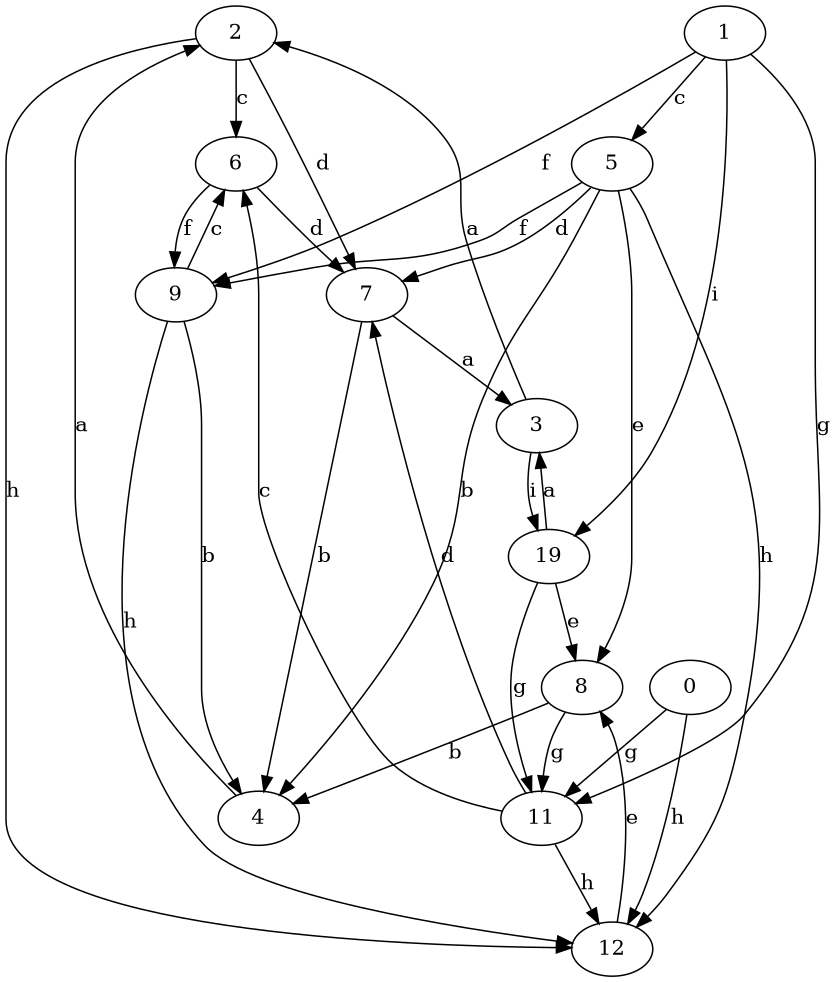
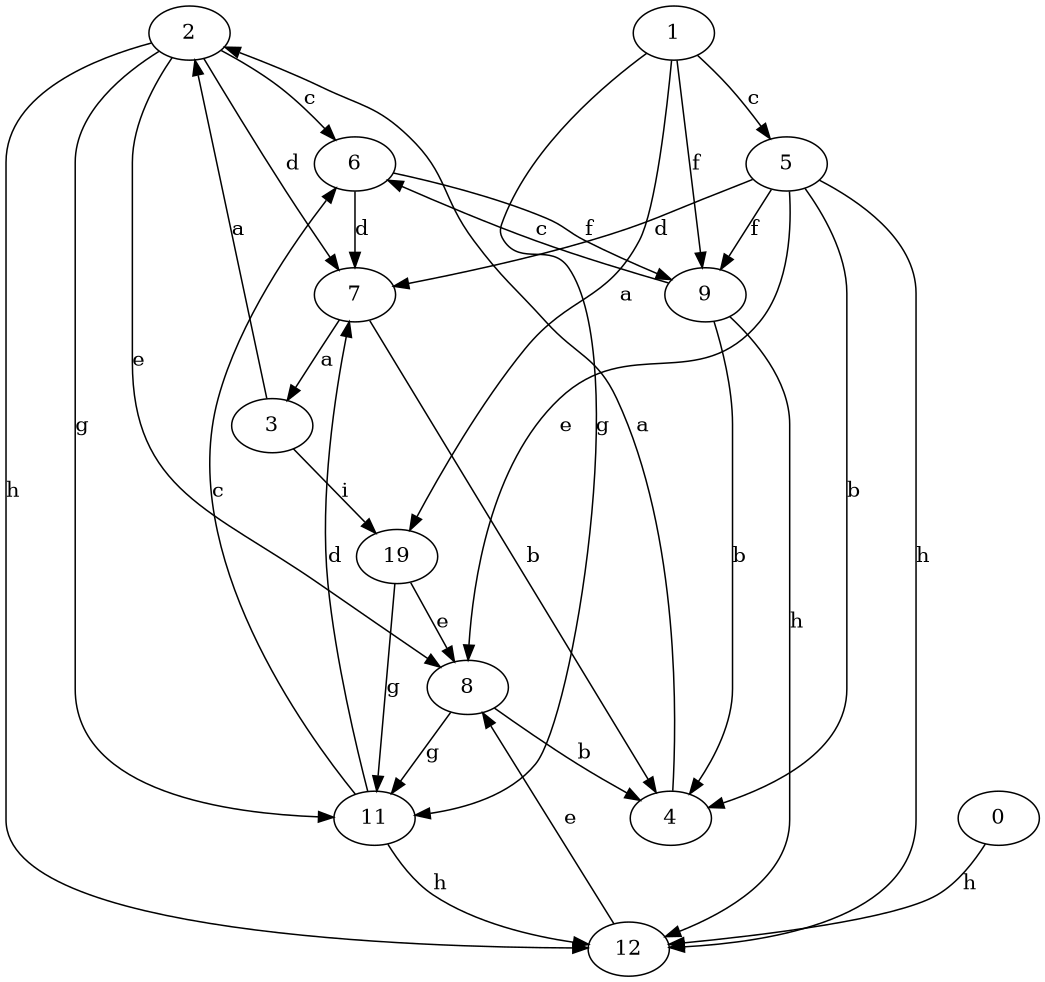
(715, 295) -> (626, 295)
none -> (142, 424)
(544, 499) -> none
(626, 744) -> (75, 504)
